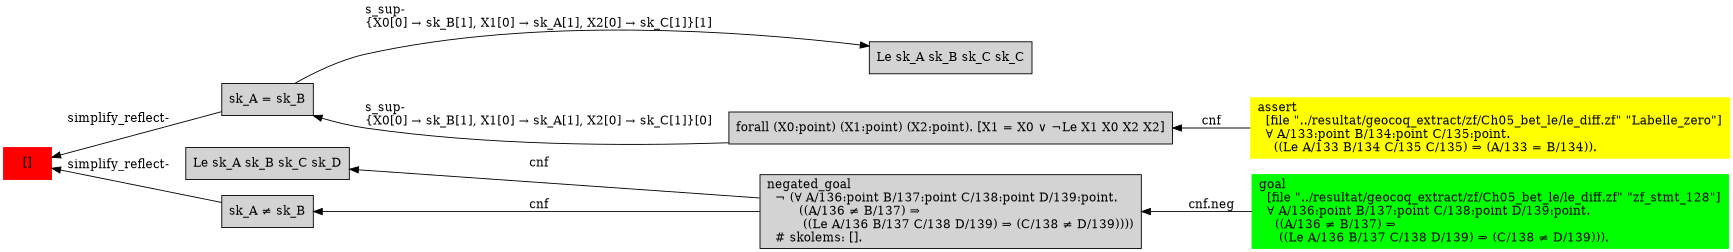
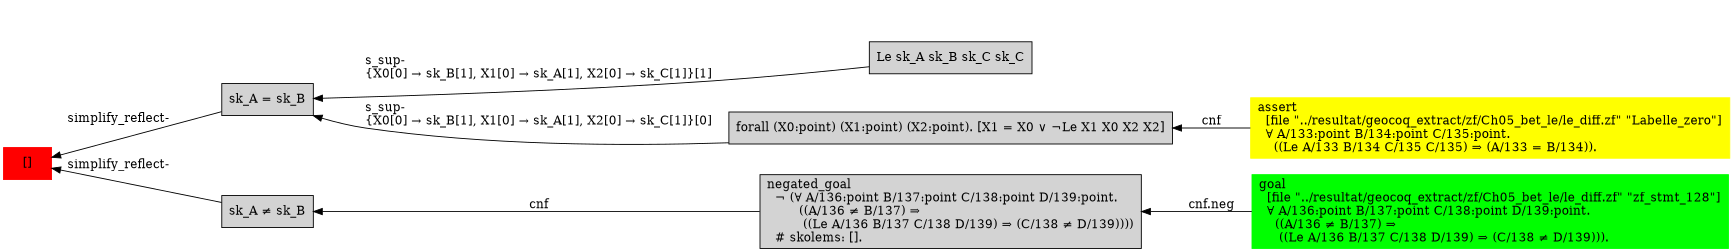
(574, 31) -> (596, 88)
(268, 164) -> none
